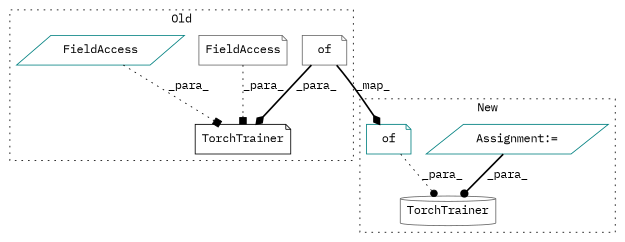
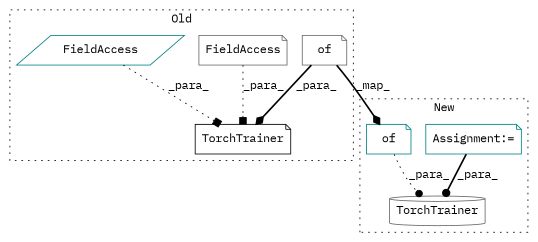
(517, 139) -> (474, 139)
